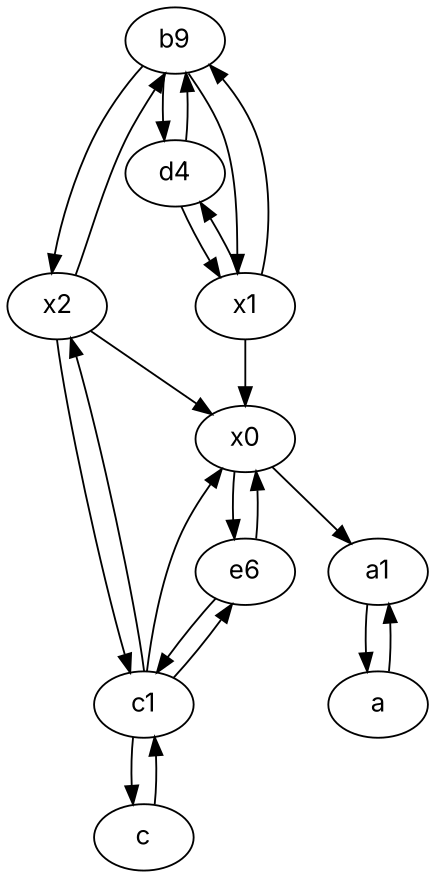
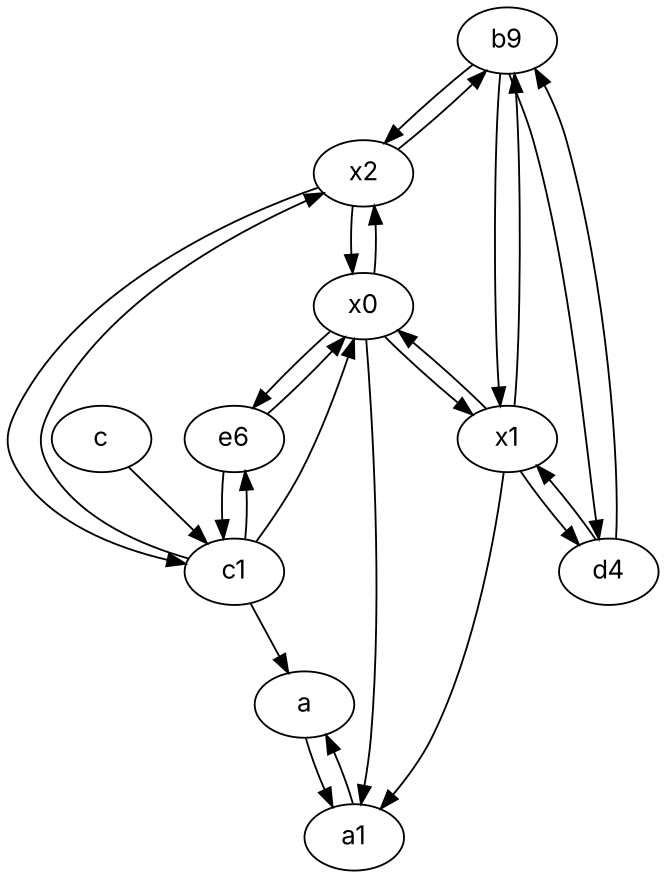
none -> (376, 249)
none -> (421, 370)
none -> (468, 641)
(132, 761) -> (265, 630)
